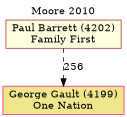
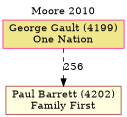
(64, 63) -> (64, 63)
